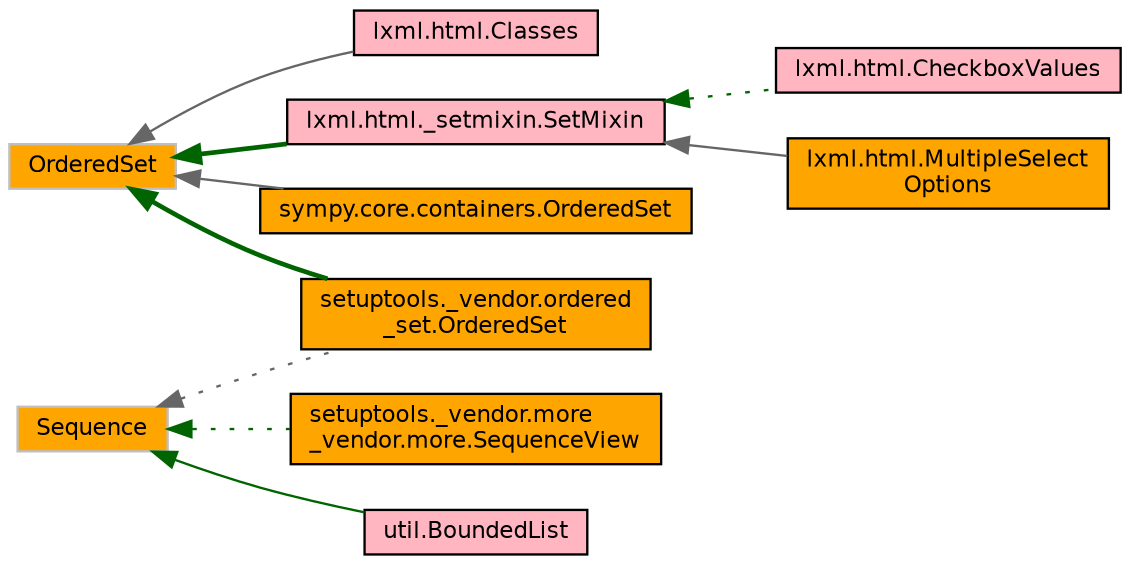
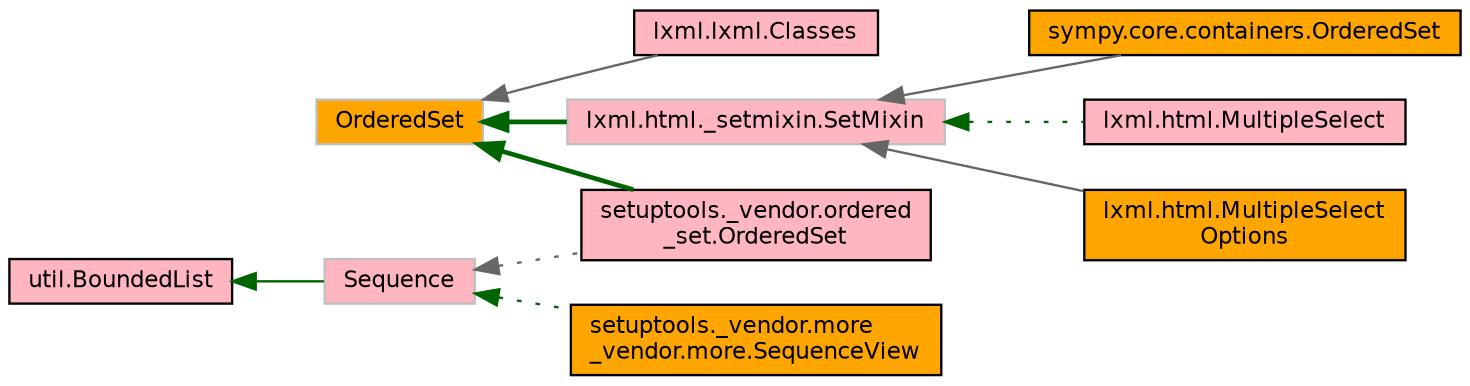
(476, 33) -> (756, 33)
(948, 70) -> (1245, 122)
(476, 122) -> (756, 122)
(242, 184) -> (1012, 75)
(476, 314) -> (756, 225)
(93, 429) -> (400, 281)
(269, 490) -> (290, 281)
